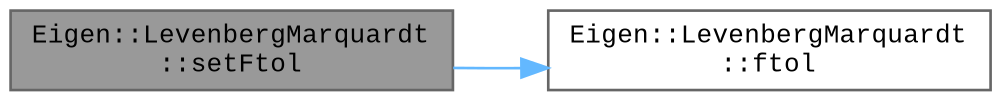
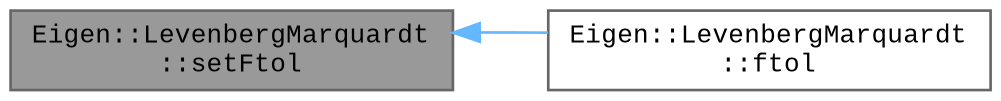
(487, 68) -> (514, 32)
